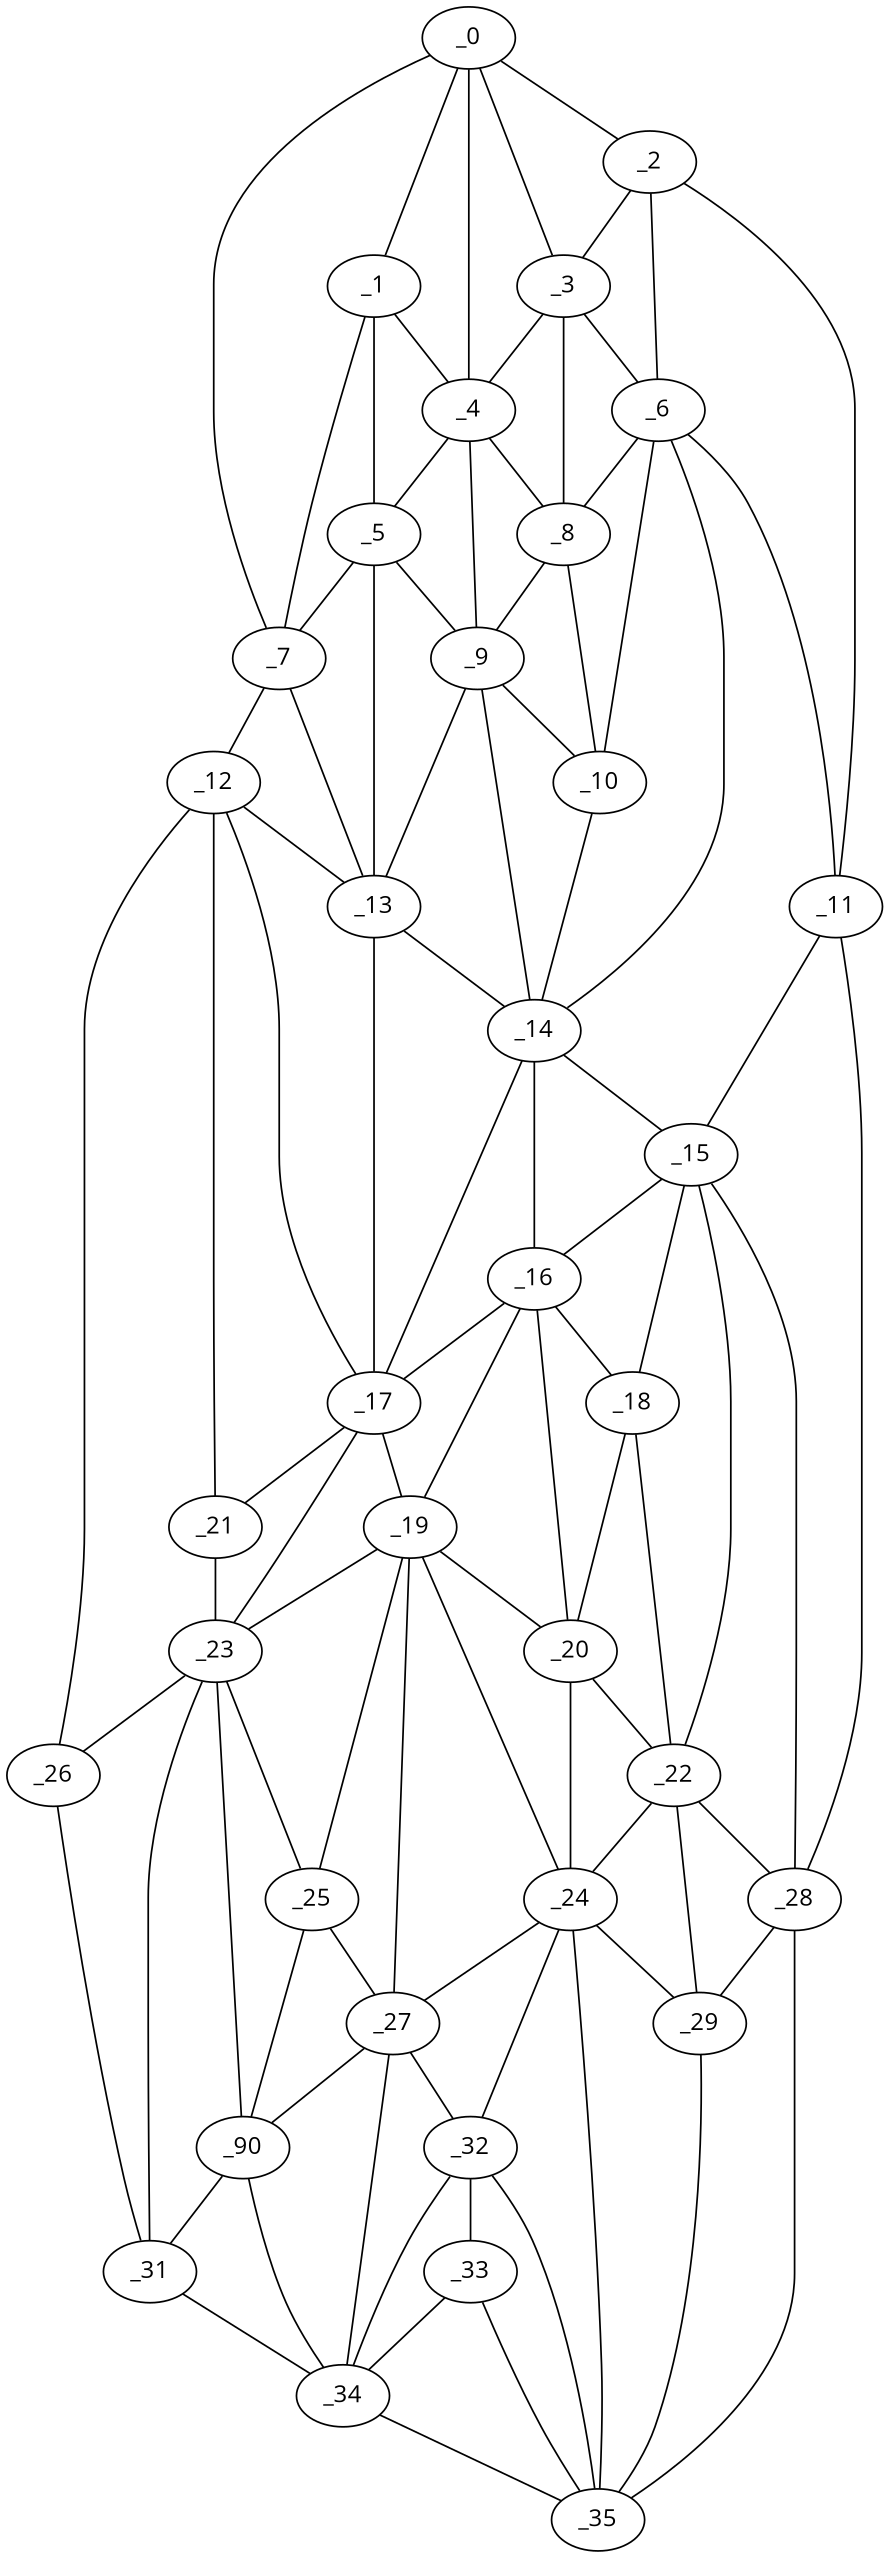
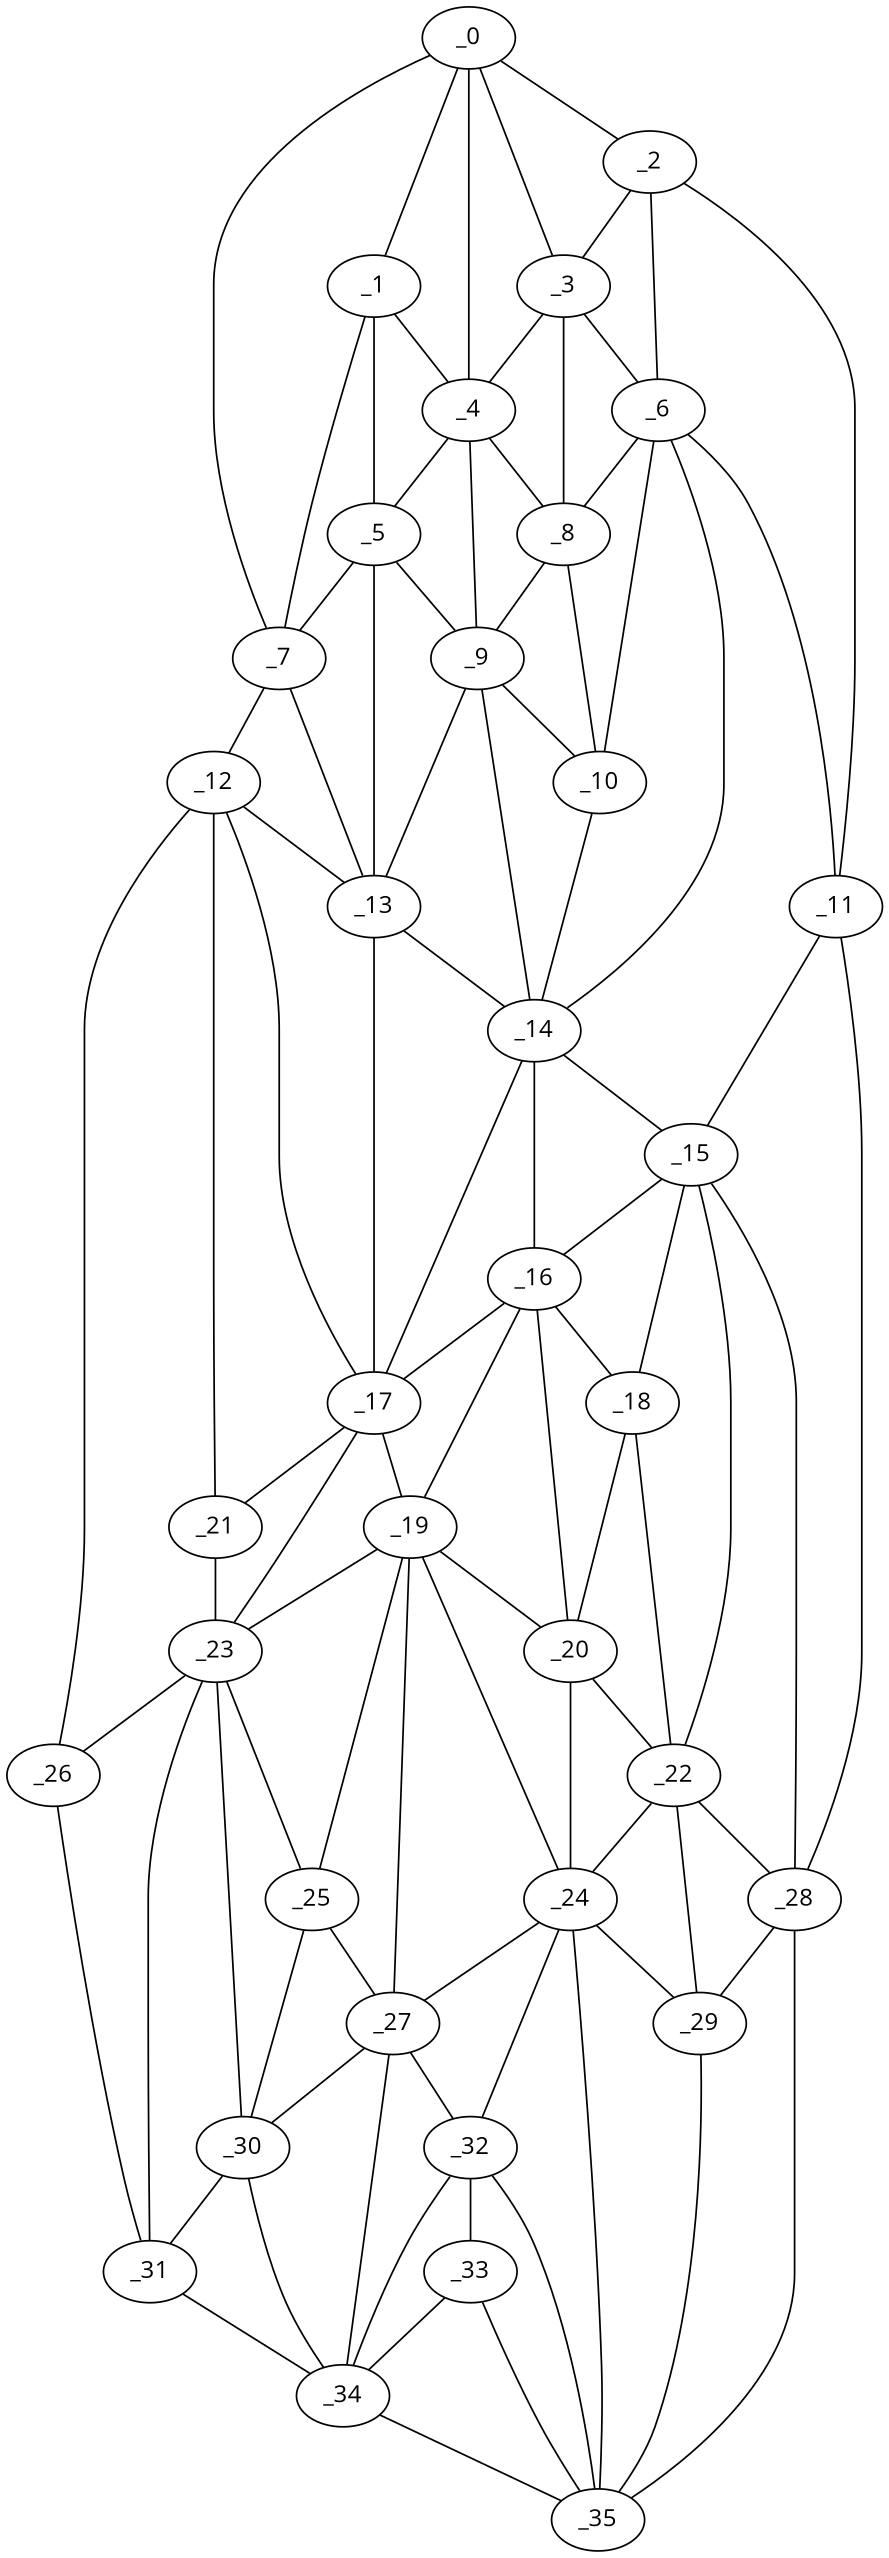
(243, 2148) -> (243, 2148)
